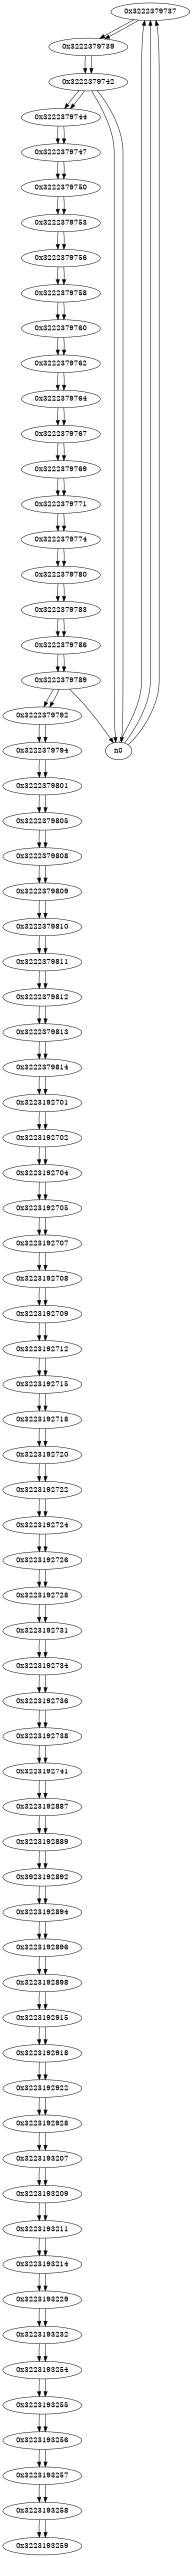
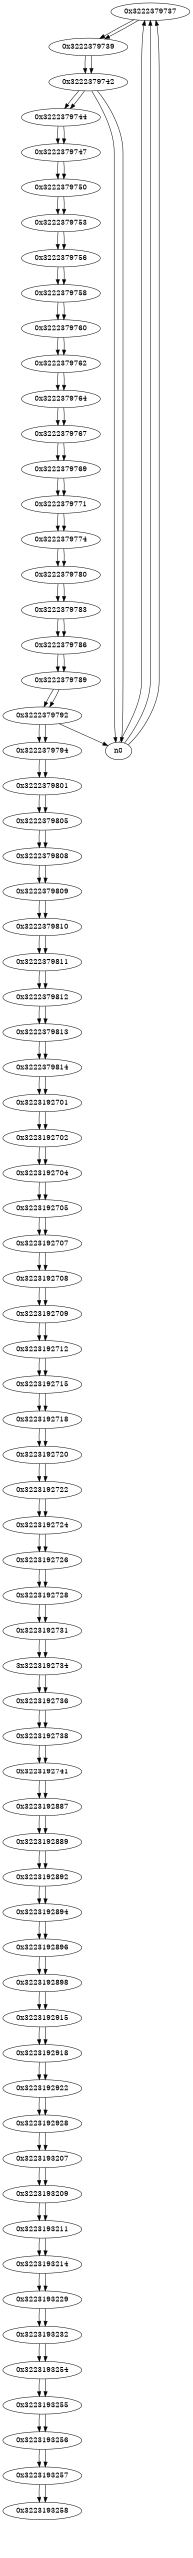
(91, 713) -> (81, 734)
(42, 1666) -> (42, 1666)
(42, 1877) -> (42, 1877)
(42, 2546) -> none
